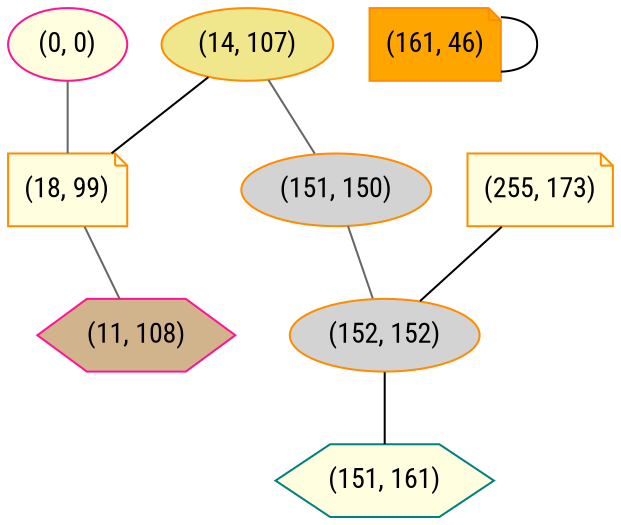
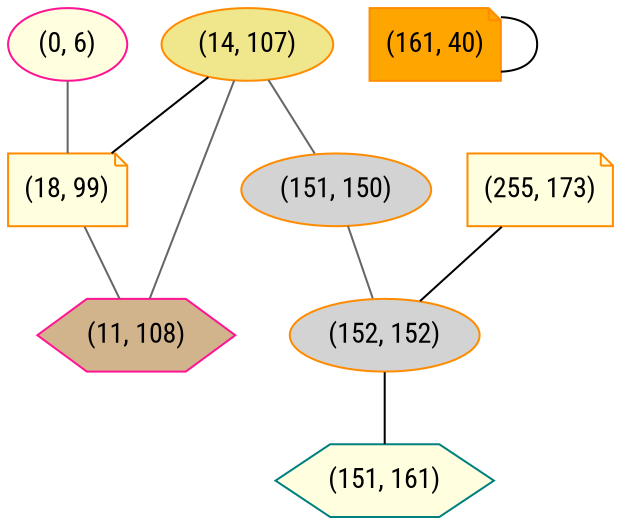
(68, 44) -> (68, 44)
(435, 44) -> (435, 44)
none -> (192, 189)
